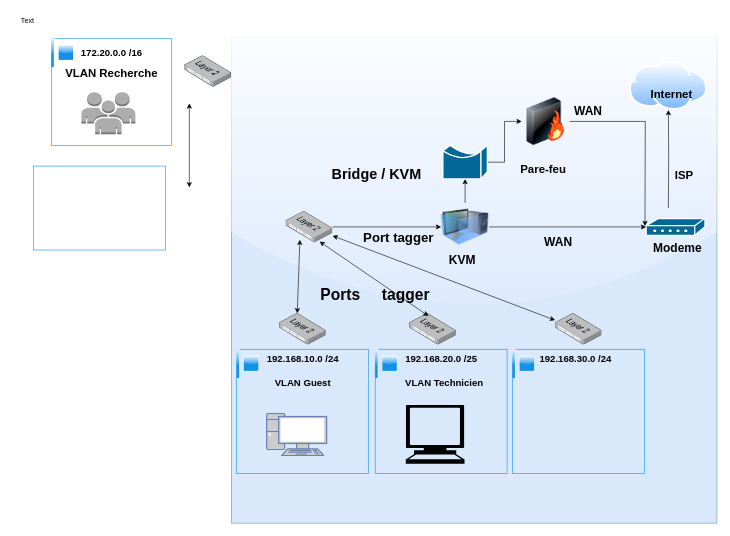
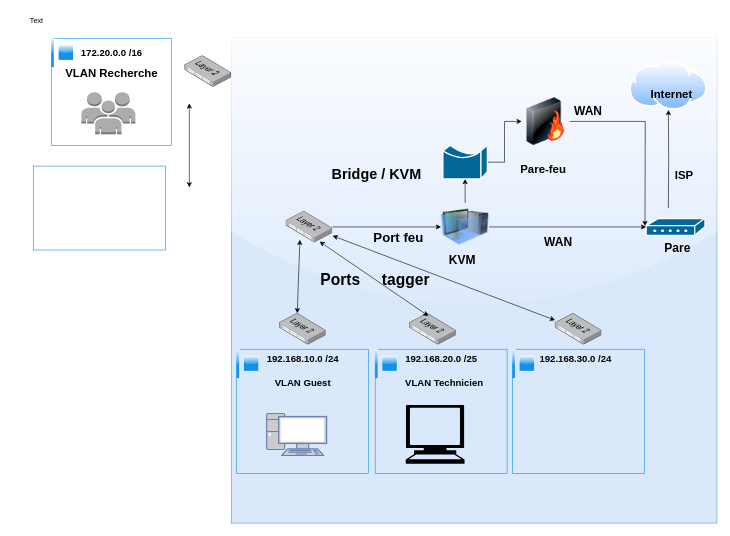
(27, 21) -> (36, 21)
(399, 239) -> (399, 239)
(678, 248) -> (678, 248)
(375, 296) -> (375, 281)
